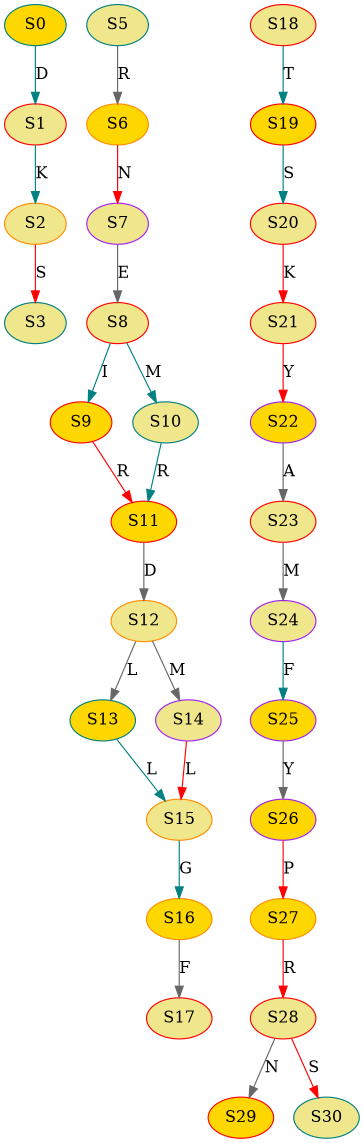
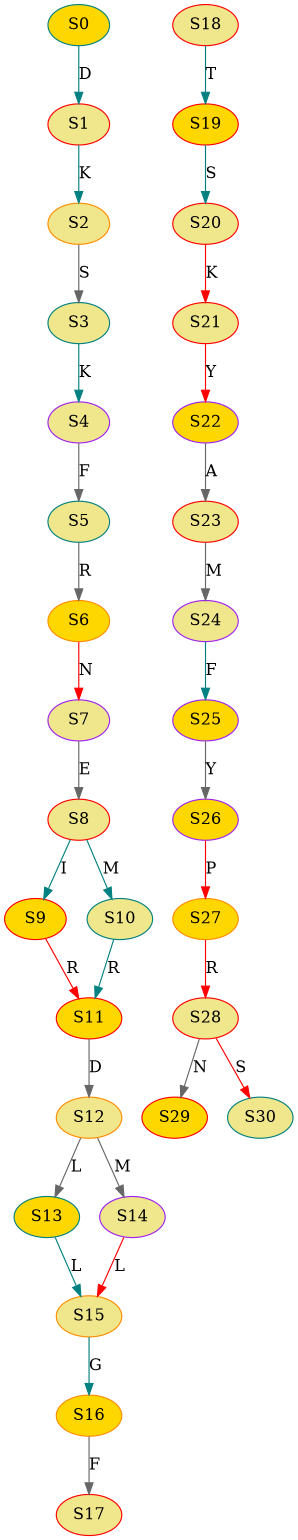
(35, 268) -> (79, 268)
none -> (79, 422)
